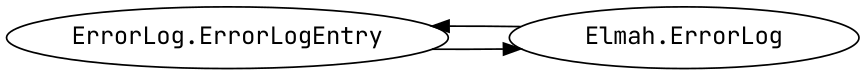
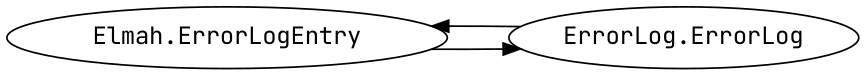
(227, 38) -> (227, 38)
(684, 38) -> (684, 38)
